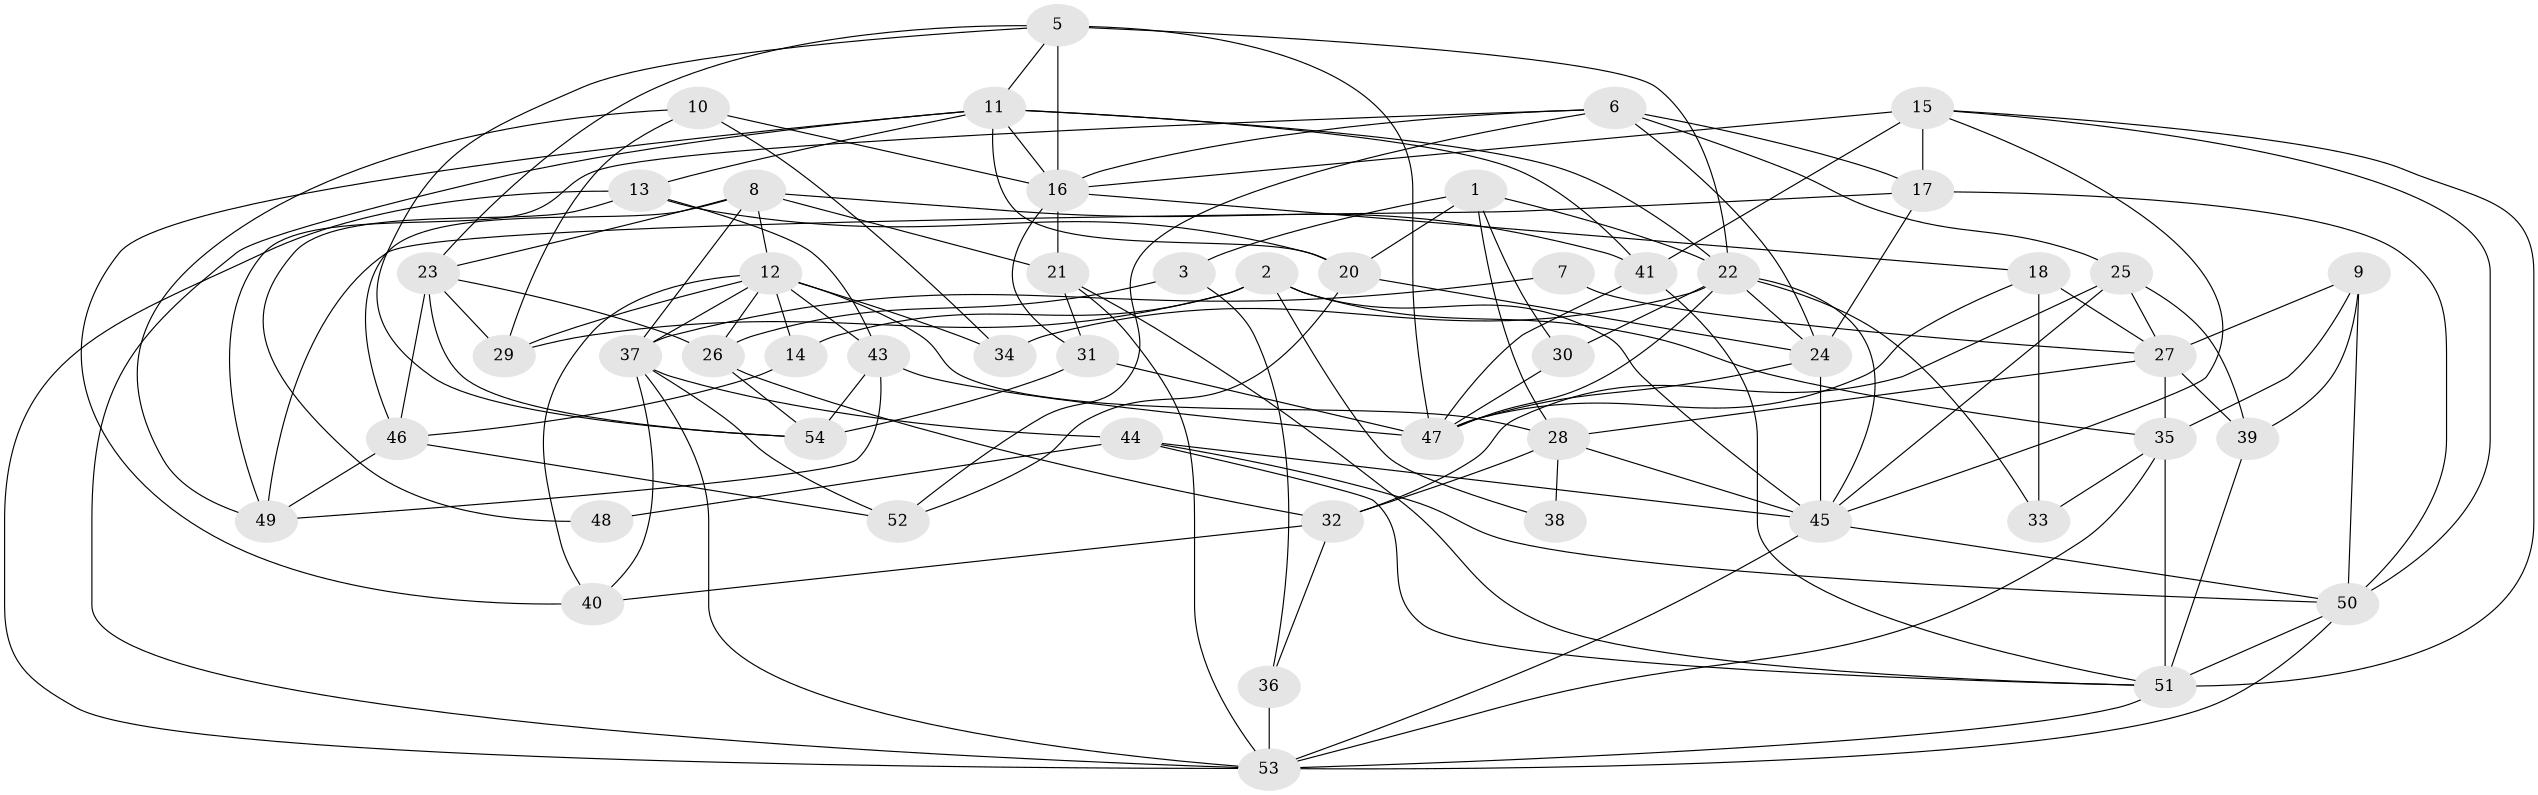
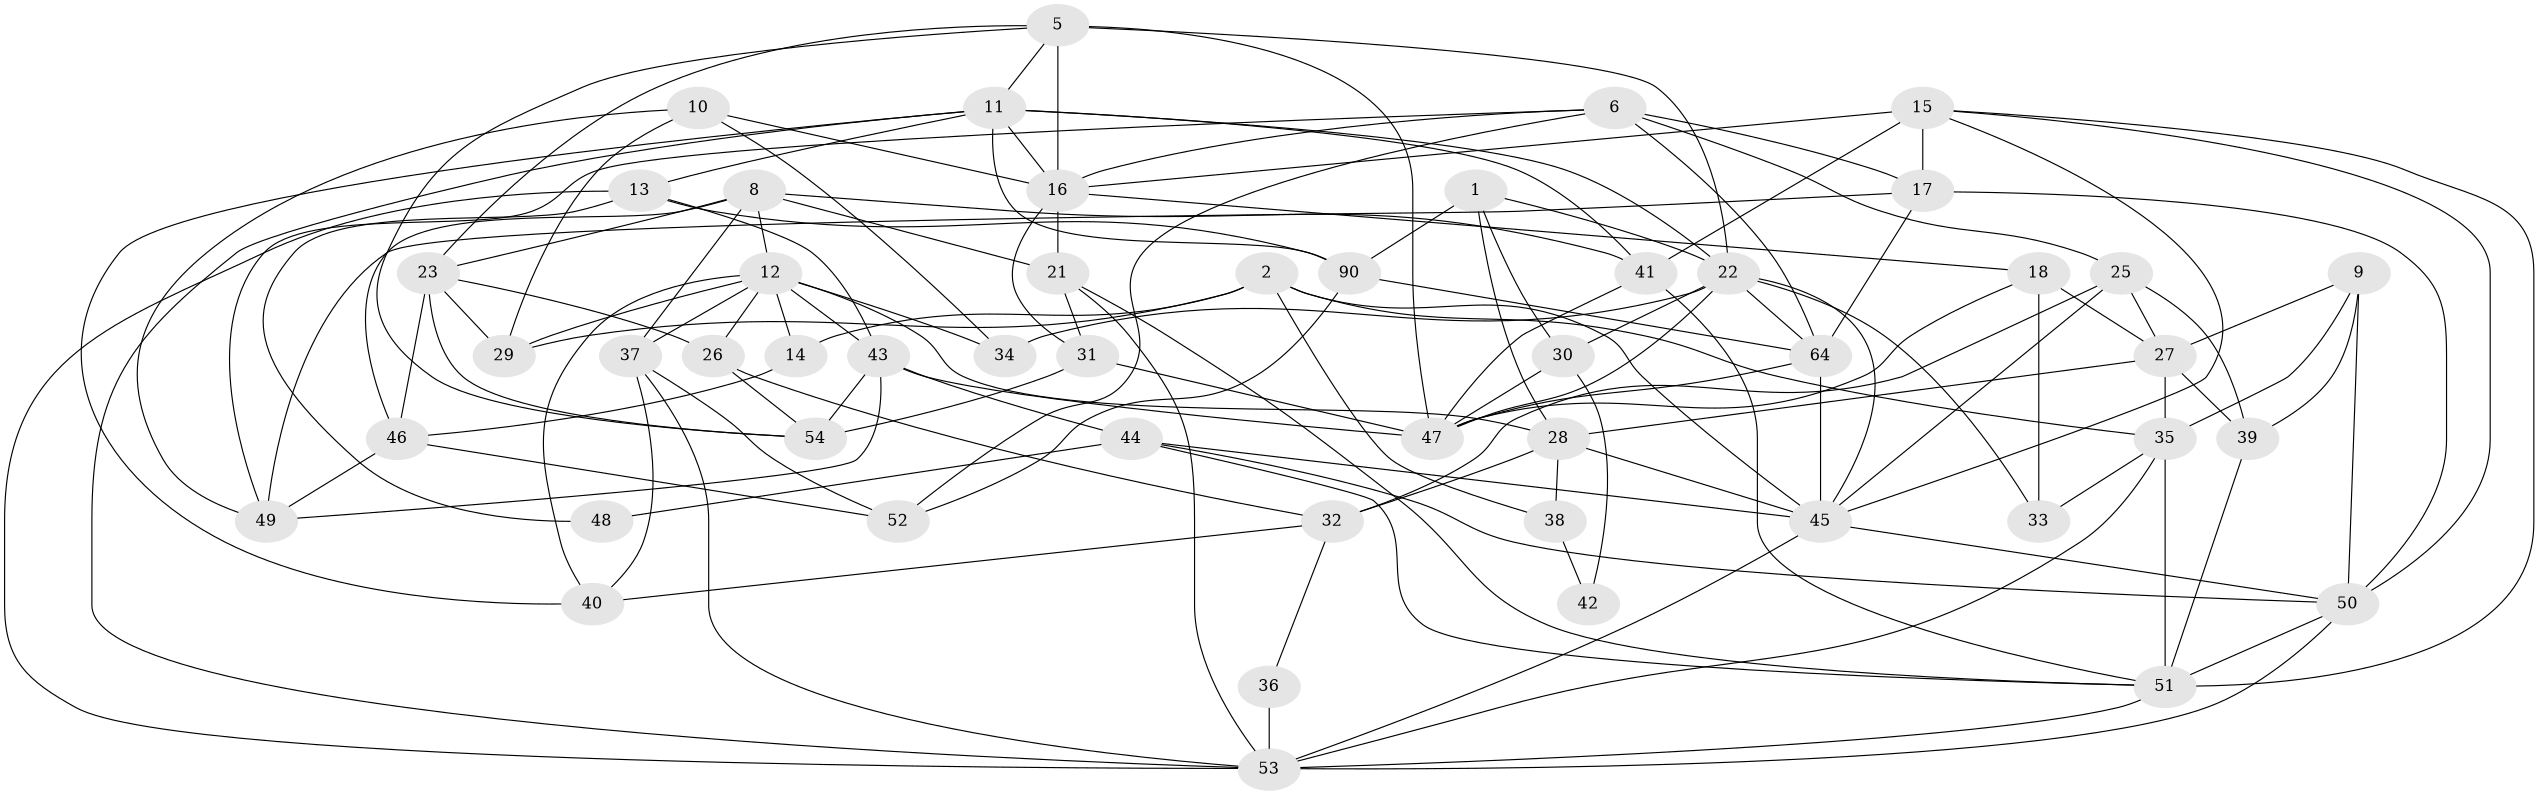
(1184, 273) -> none
(1350, 273) -> (1350, 273)
(1563, 273) -> none
(1821, 356) -> (1821, 356)
(819, 409) -> (1003, 402)
none -> (1589, 604)
